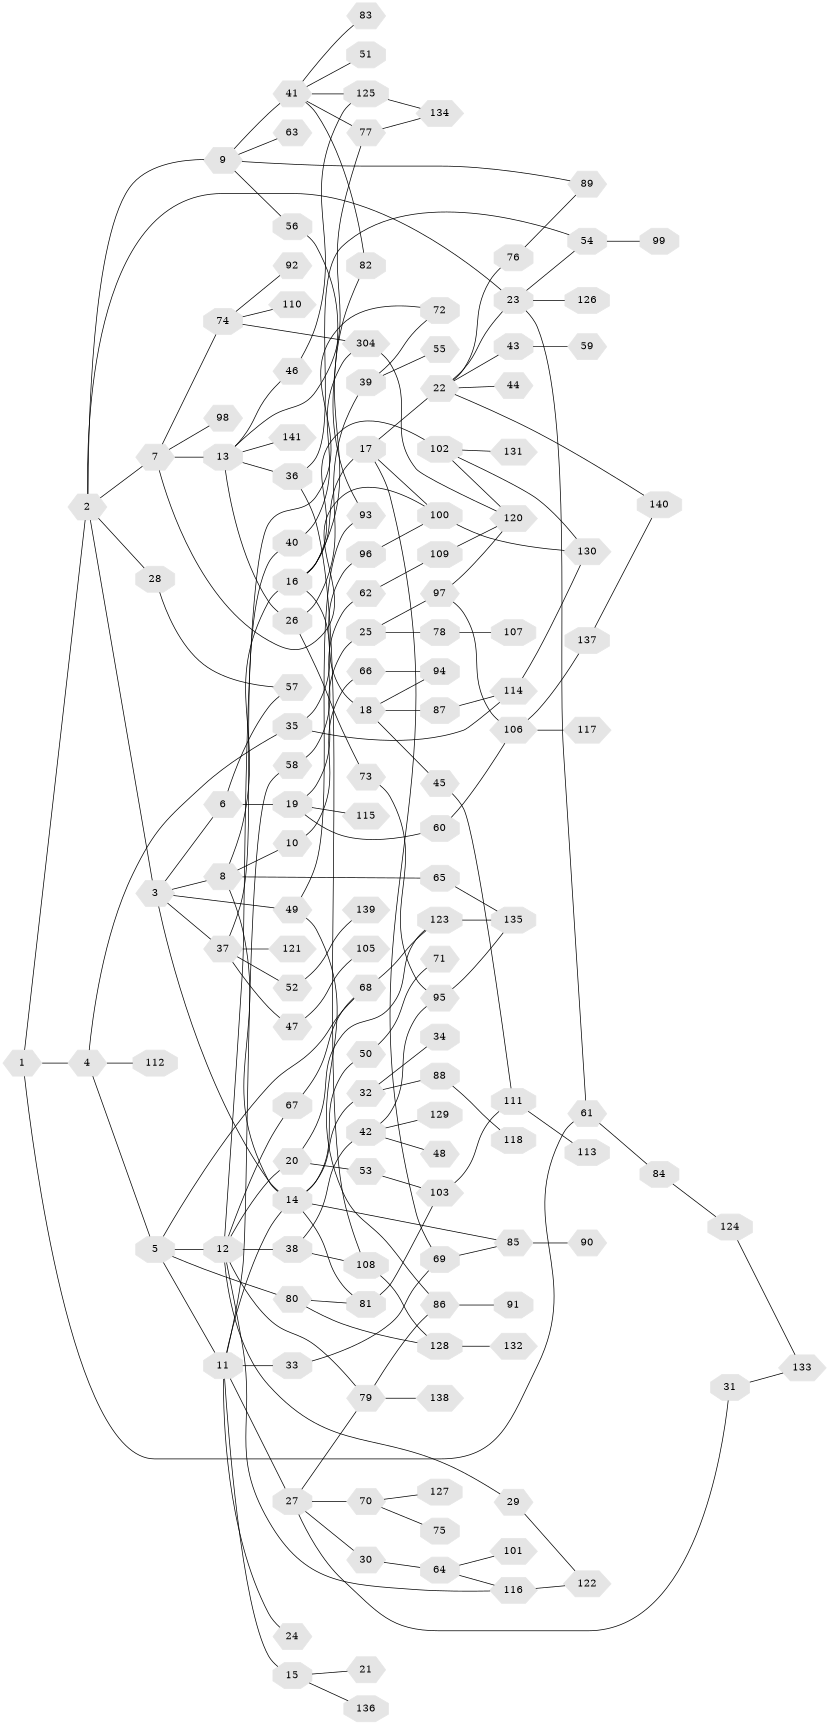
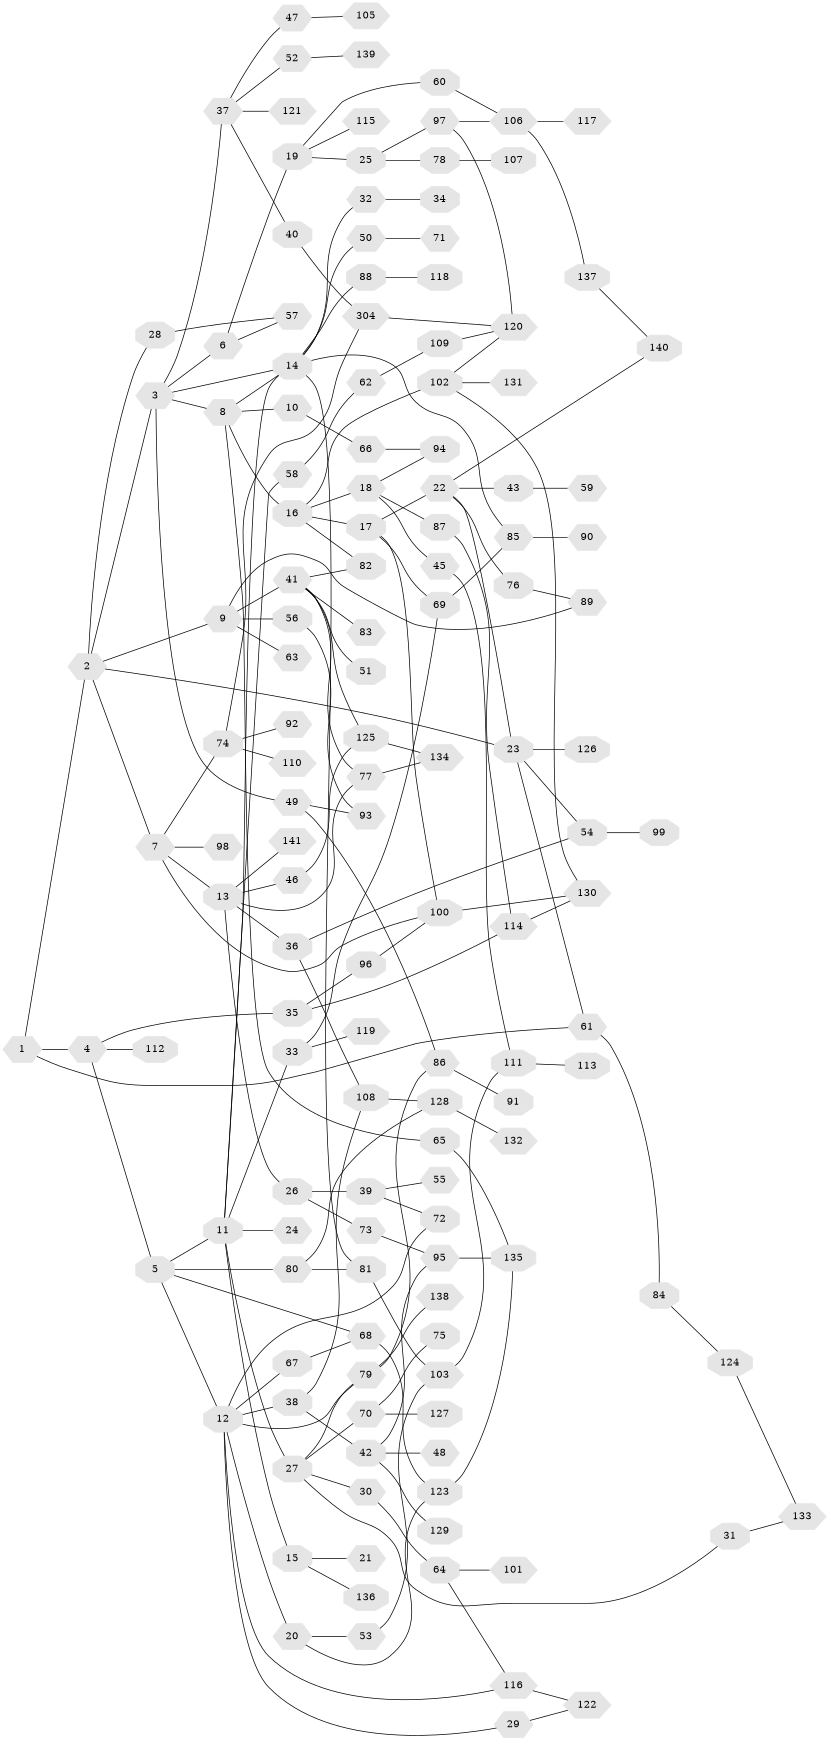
(514, 386) -> none
none -> (366, 1031)
(406, 1084) -> (330, 314)
